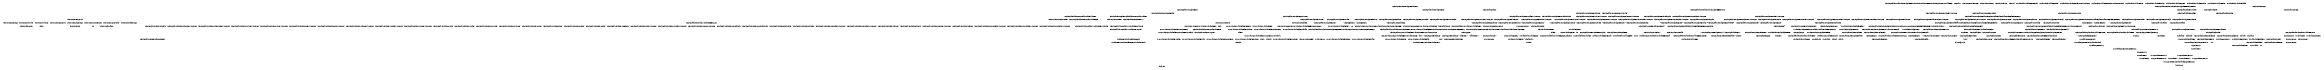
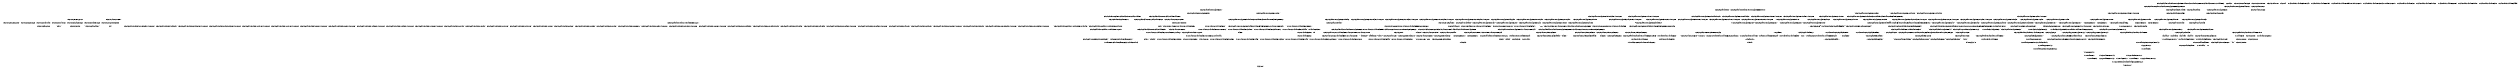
(111, 23) -> none
